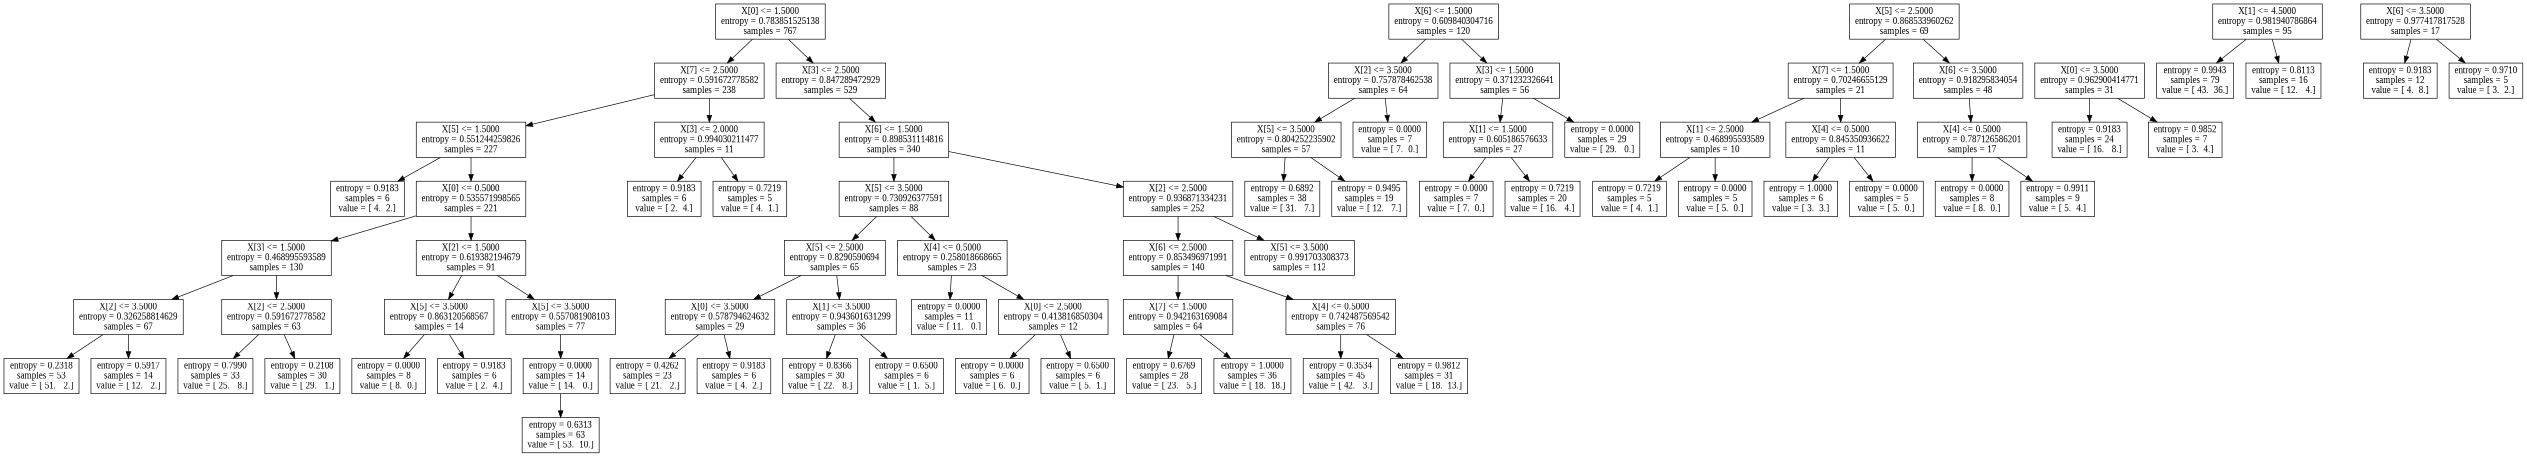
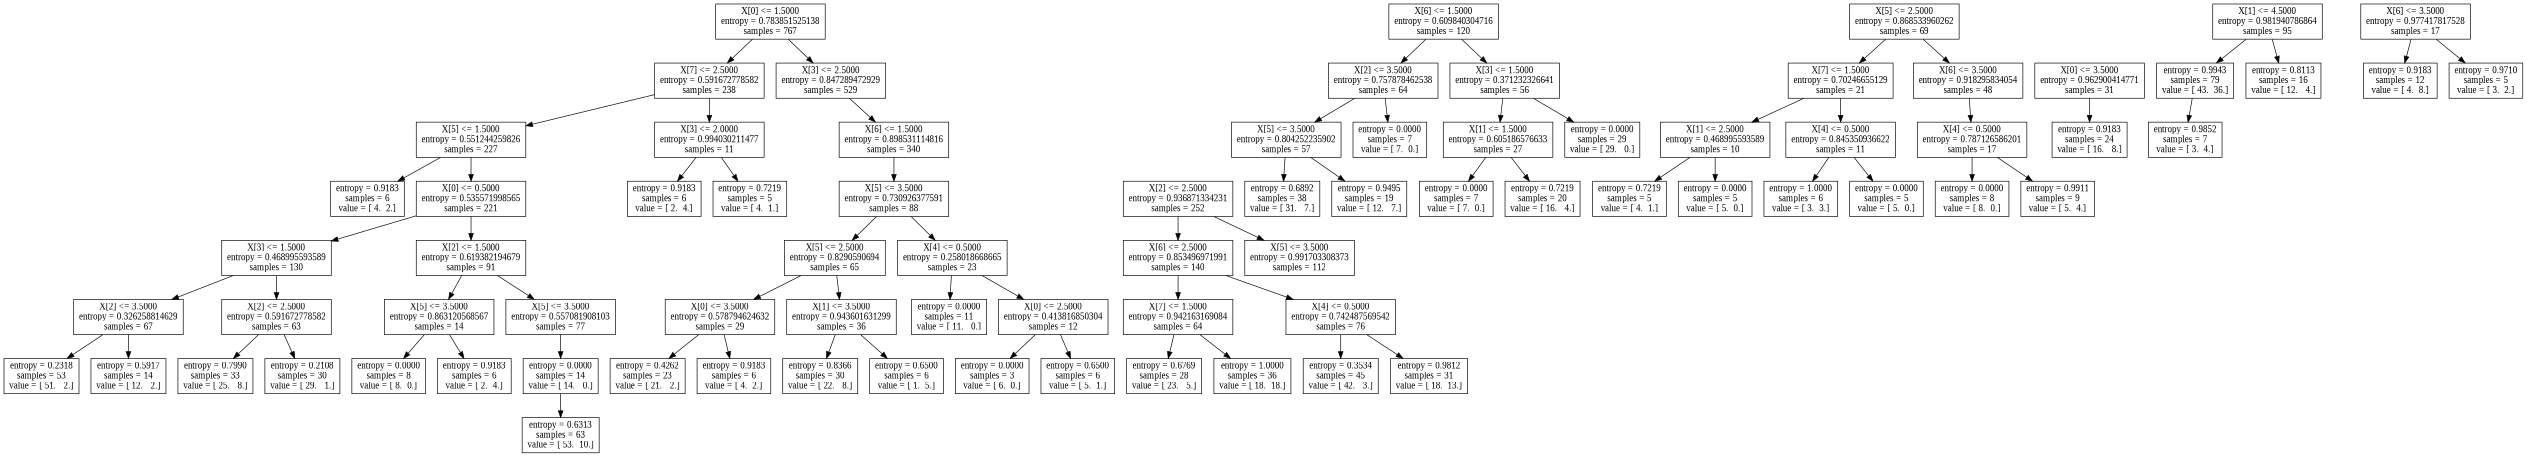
(2134, 108) -> (2191, 107)
(1033, 169) -> none
(992, 376) -> (992, 376)
